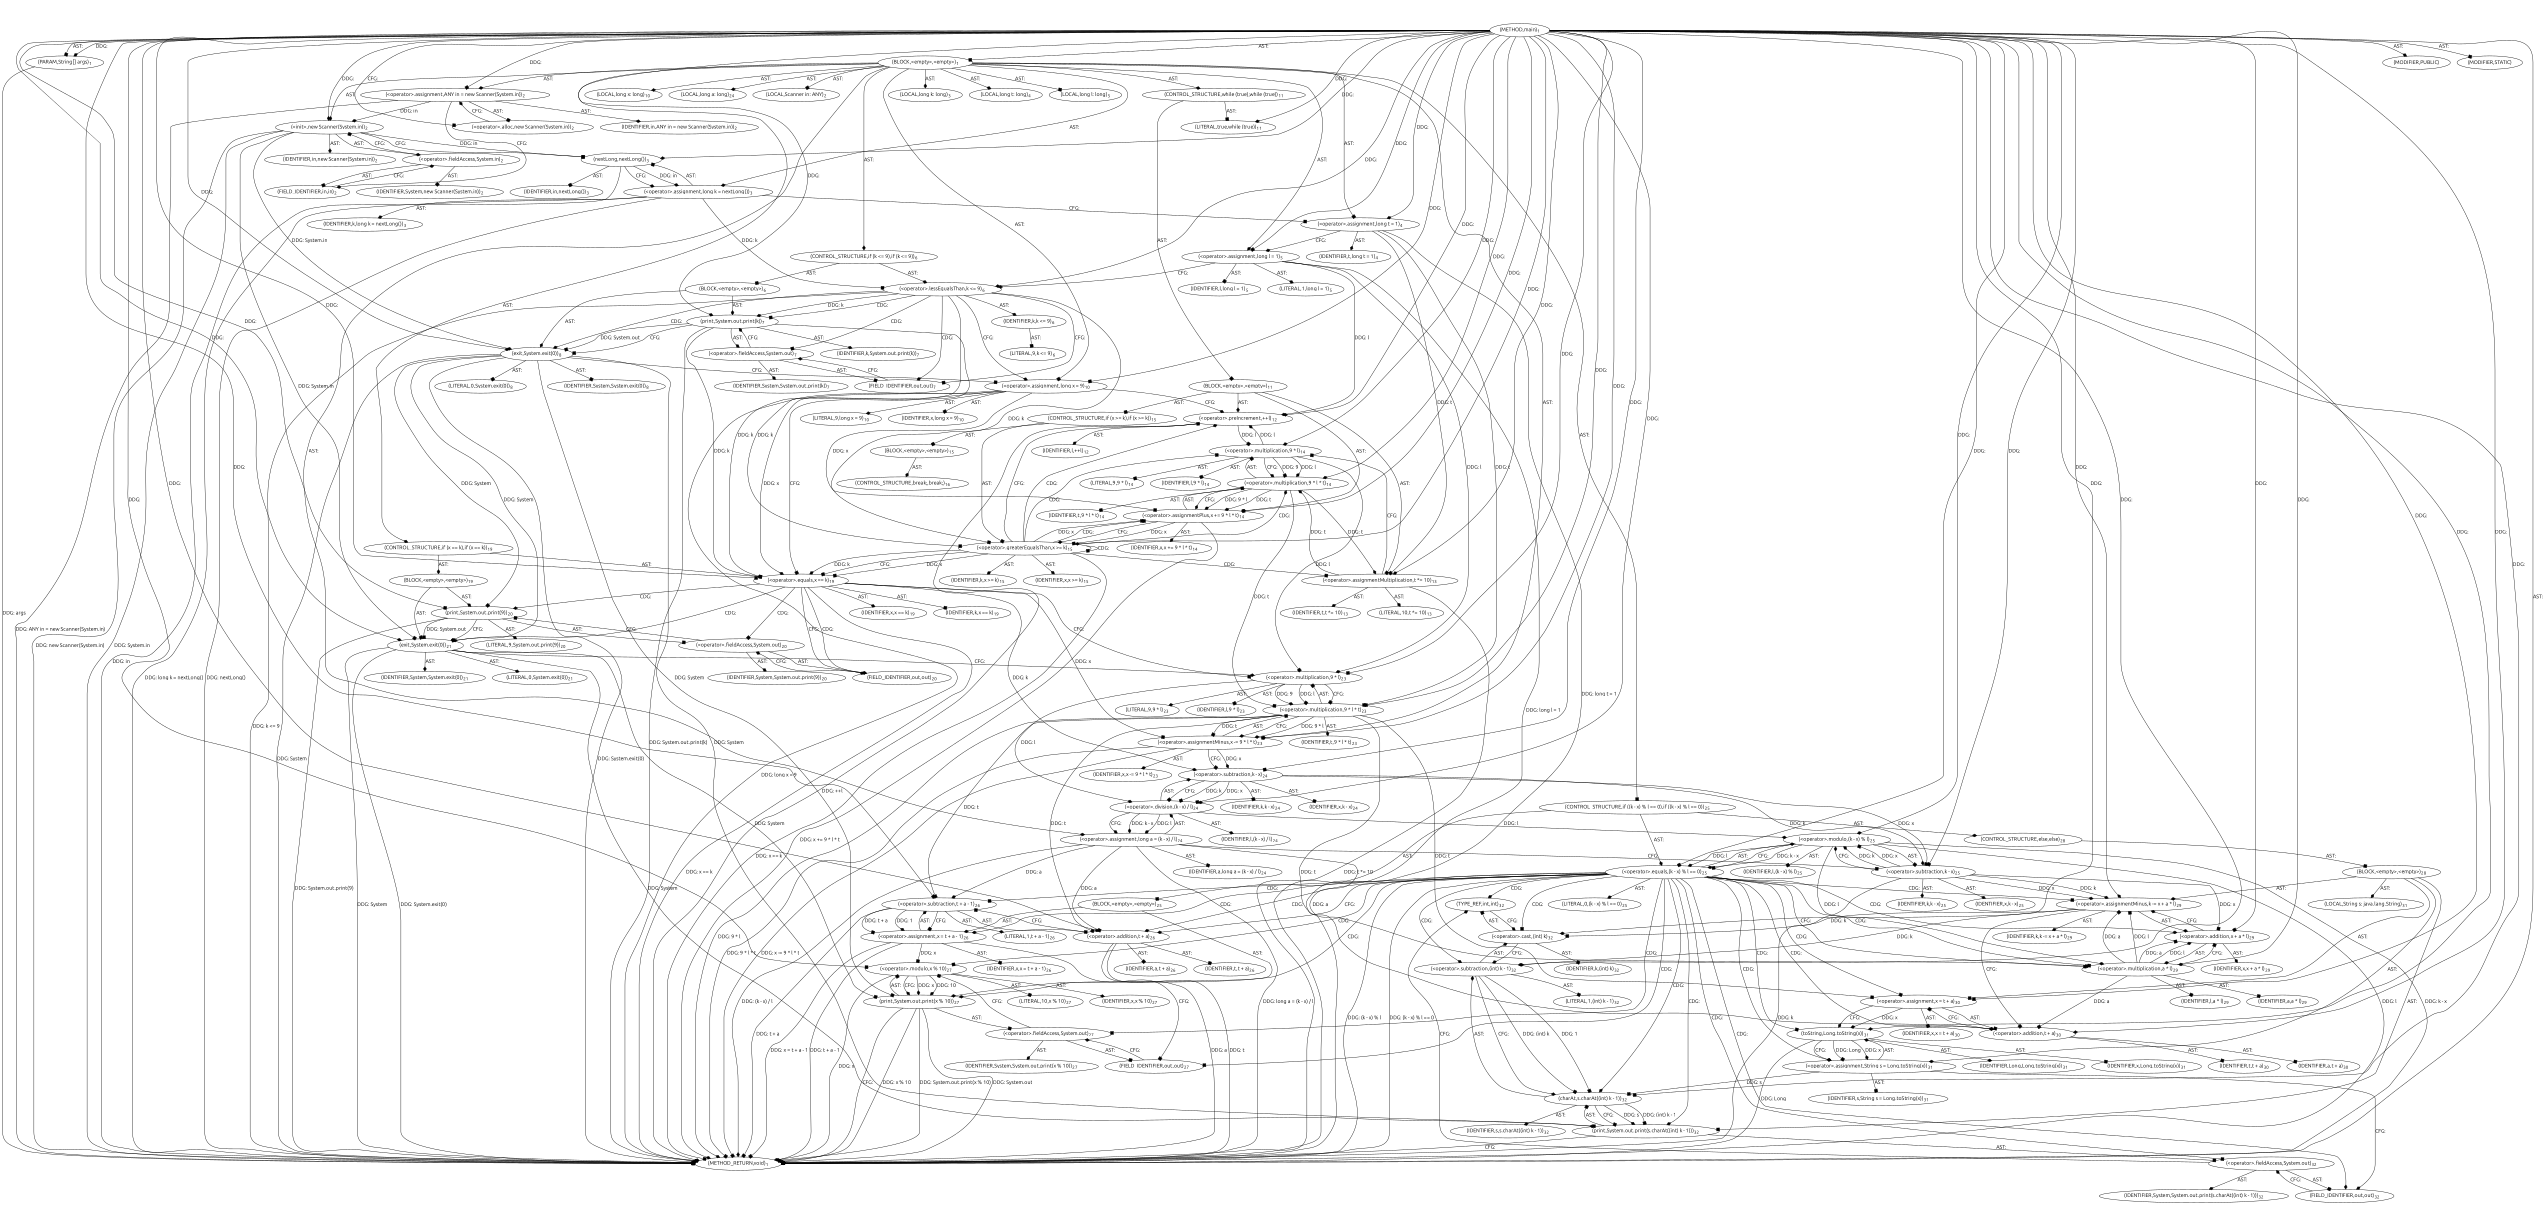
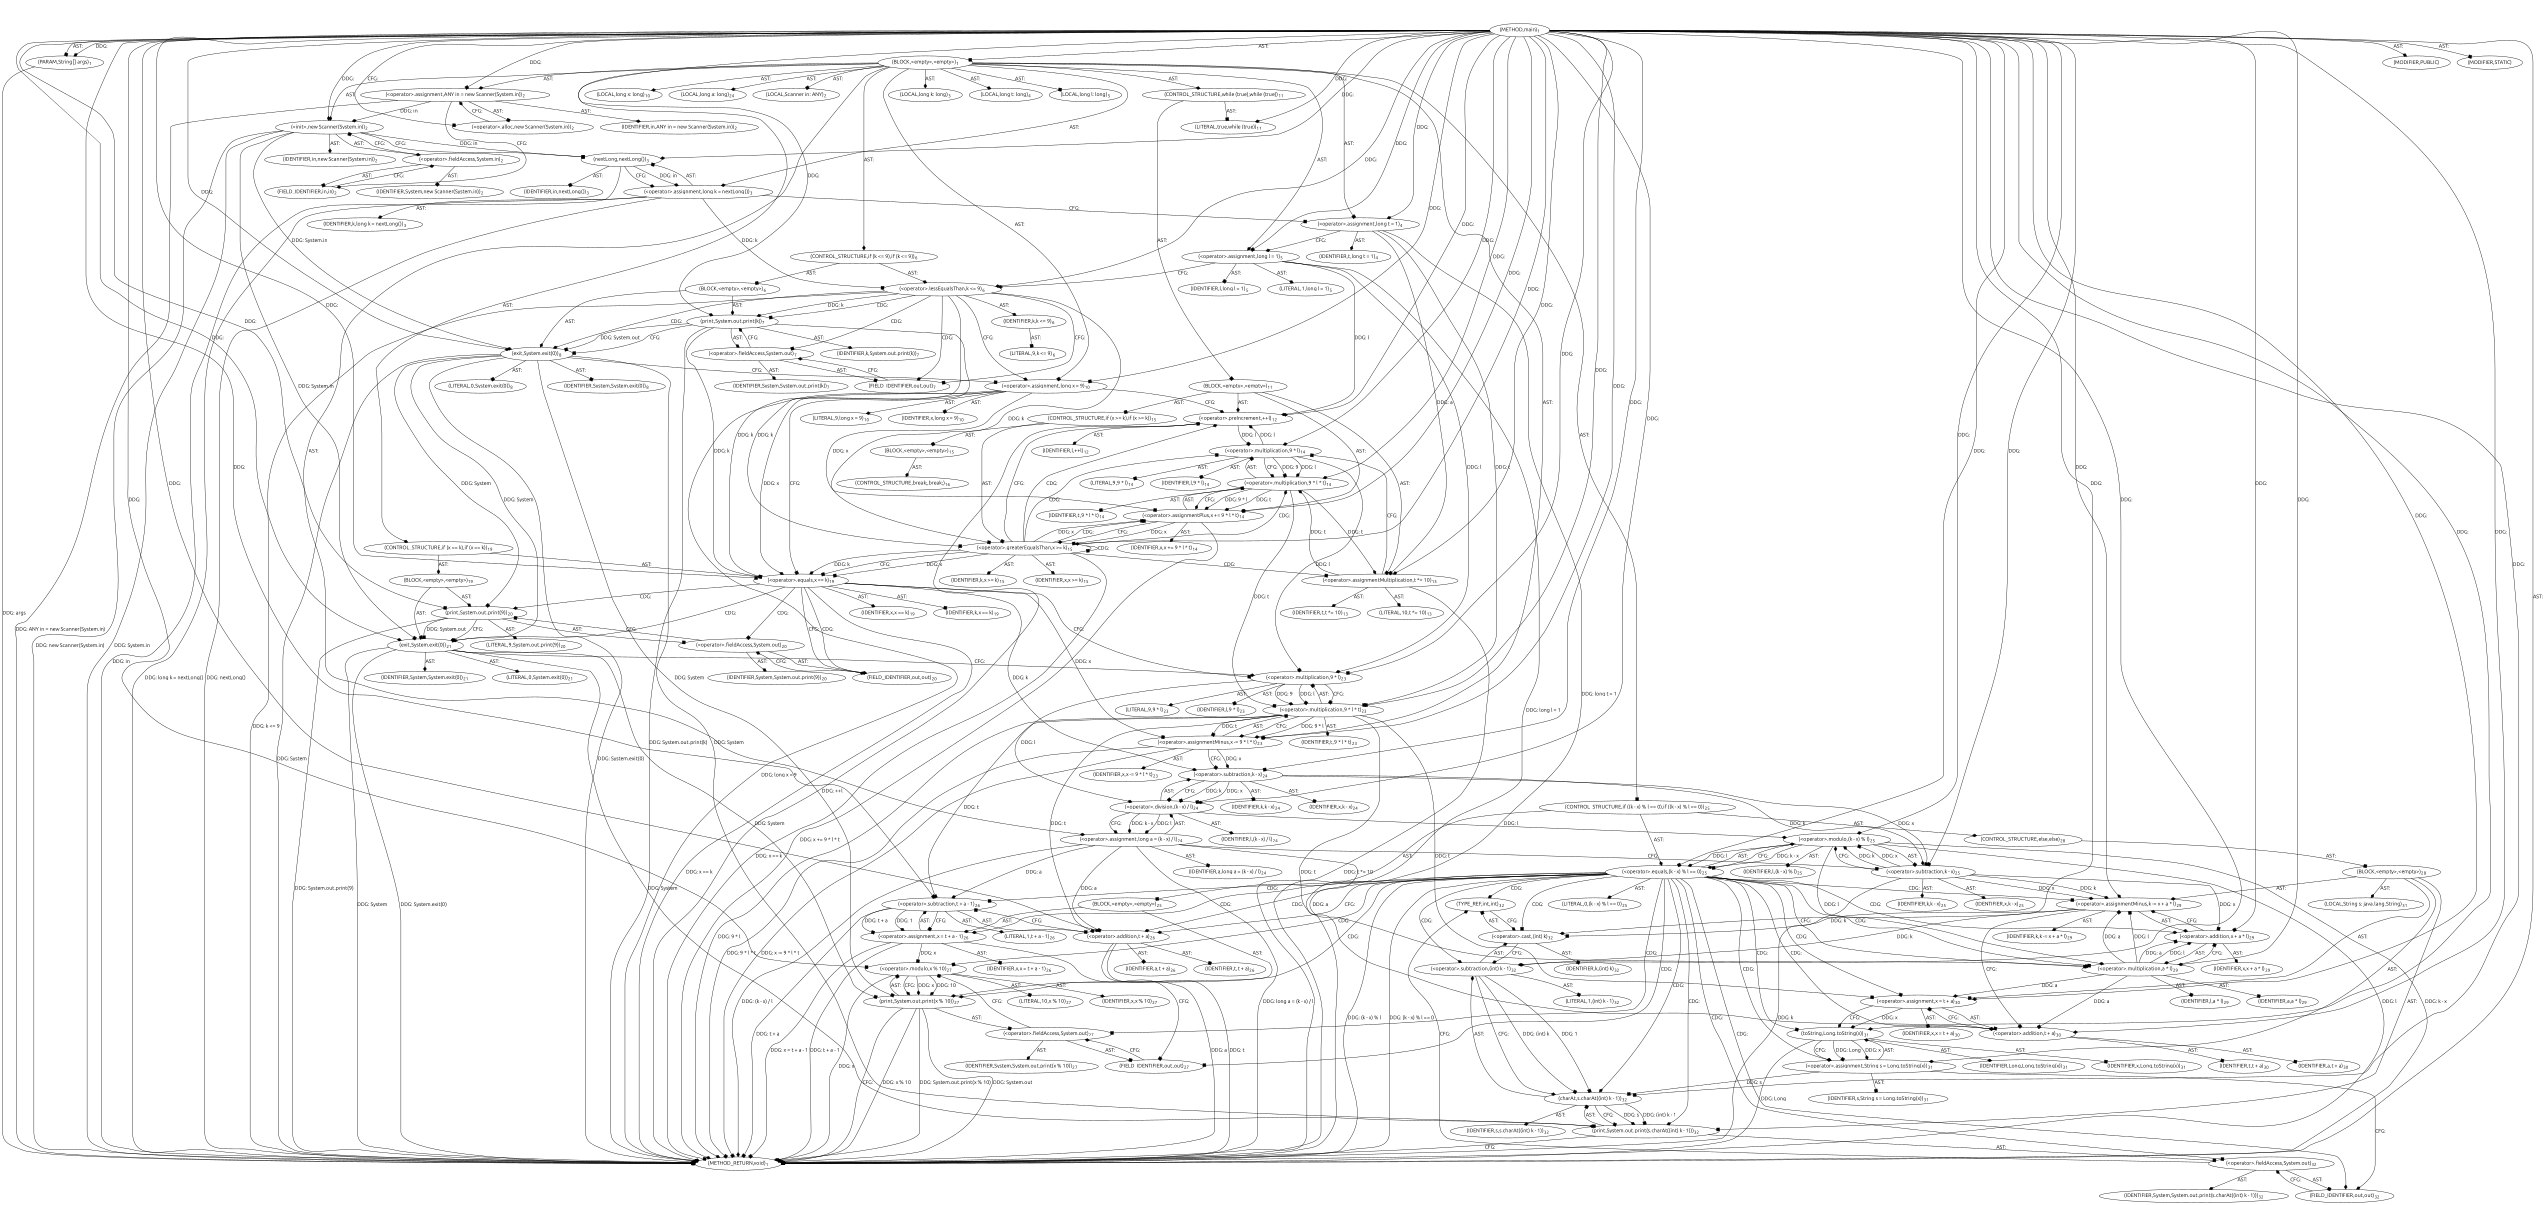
(2305, 374) -> (2305, 374)
(1445, 403) -> (1445, 403)
none -> (2031, 985)
